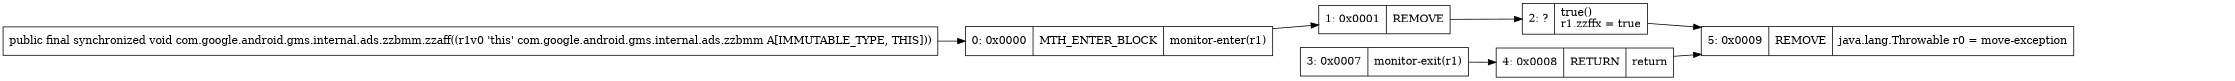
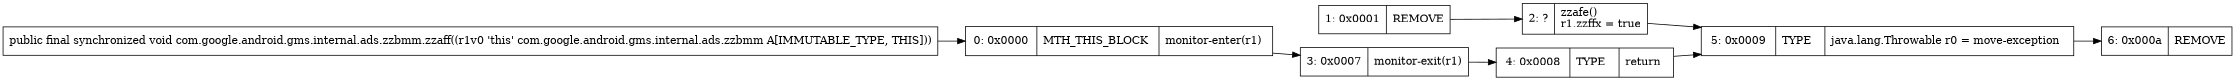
(1576, 13) -> (1579, 13)
(1292, 27) -> (1283, 54)
(1098, 41) -> (1096, 41)
(1801, 41) -> (1797, 41)
none -> (2167, 41)
(1595, 62) -> (1591, 62)
